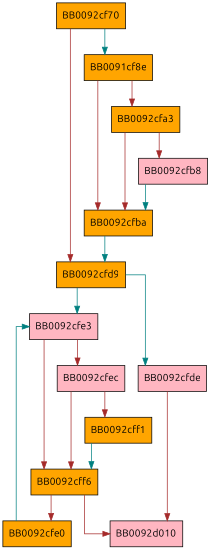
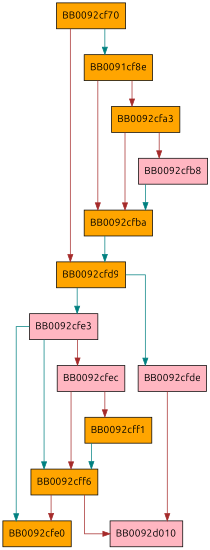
(44, 401) -> (44, 401)
(16, 421) -> (16, 414)
